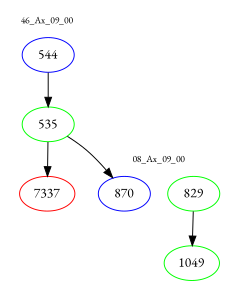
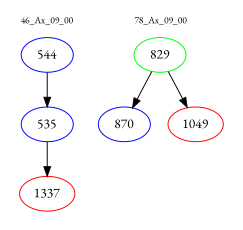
(48, 124) -> (47, 124)
(97, 160) -> (144, 85)
(159, 160) -> (161, 21)
(47, 194) -> (47, 194)
(192, 263) -> (196, 124)
